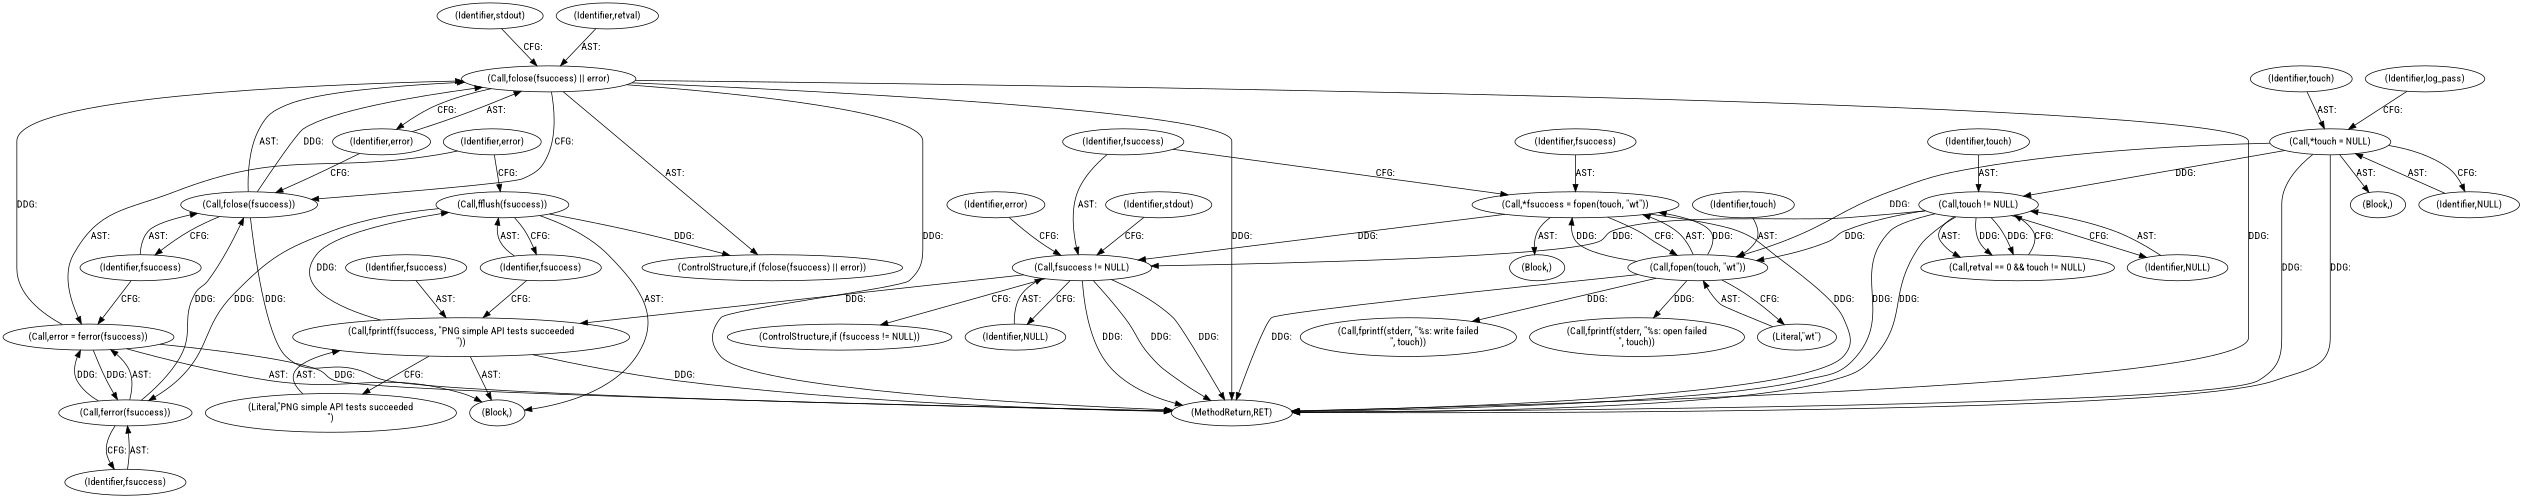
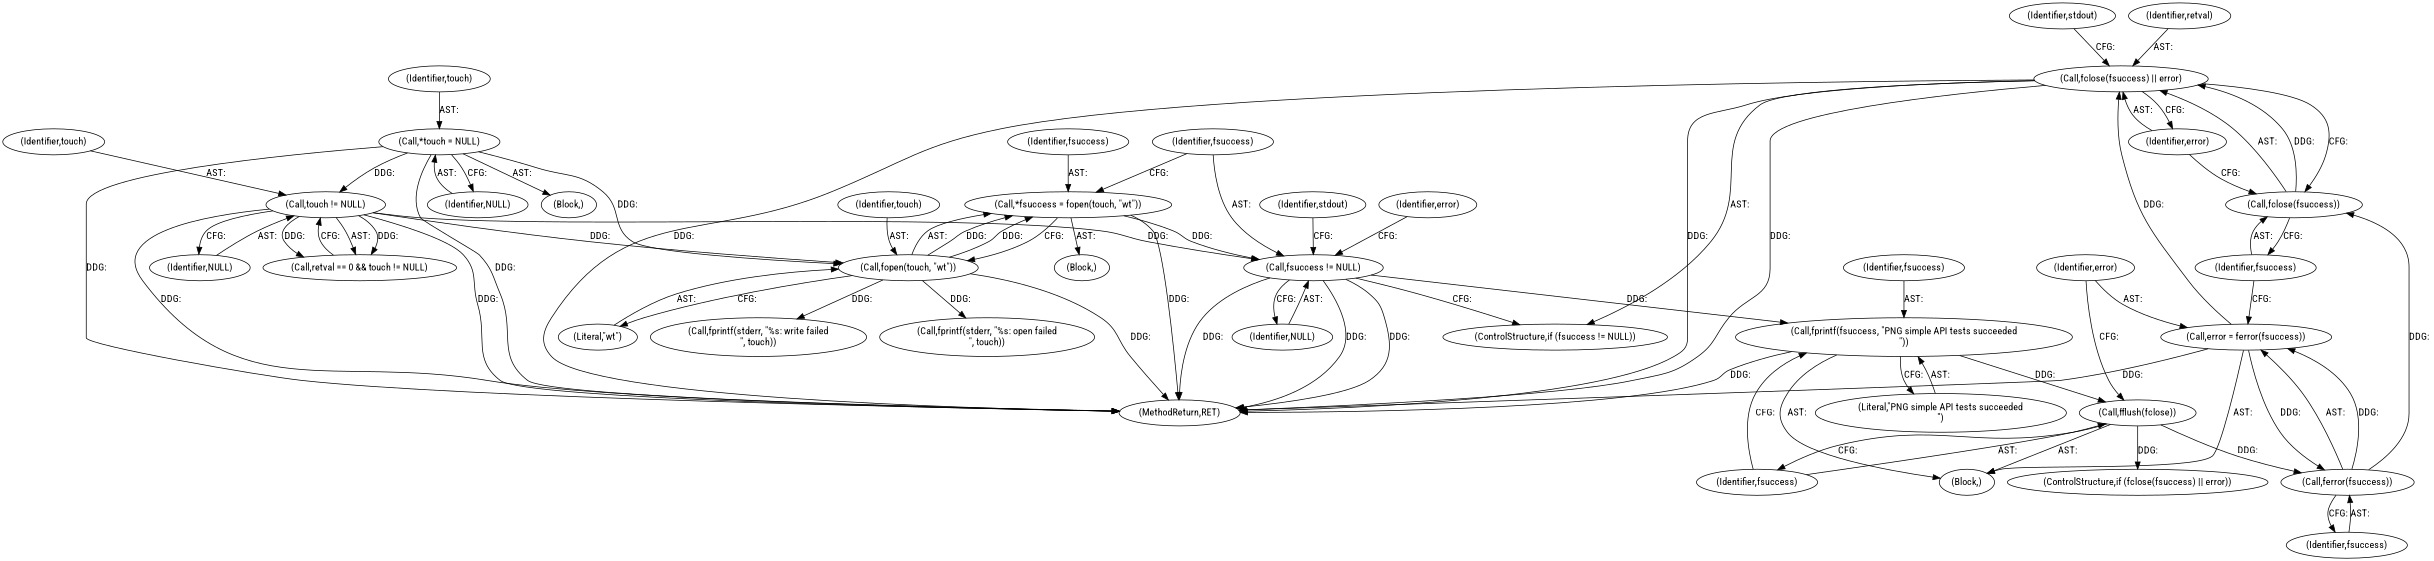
(2425, 79) -> none
(658, 171) -> (1754, 111)
(502, 205) -> (2138, 413)
(650, 397) -> none
